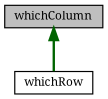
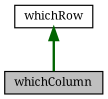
(54, 56) -> (54, 56)
